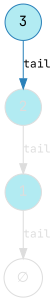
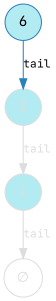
(23, 22) -> (23, 22)
